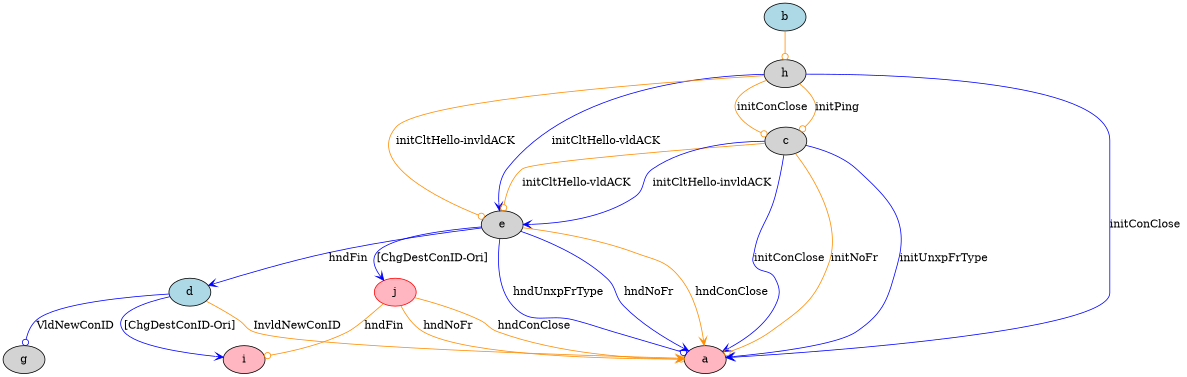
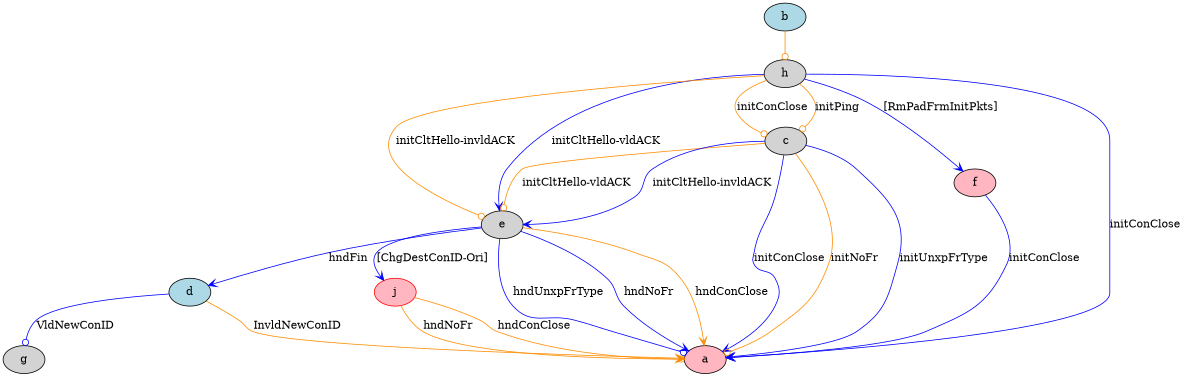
none -> (975, 183)
(244, 360) -> none
